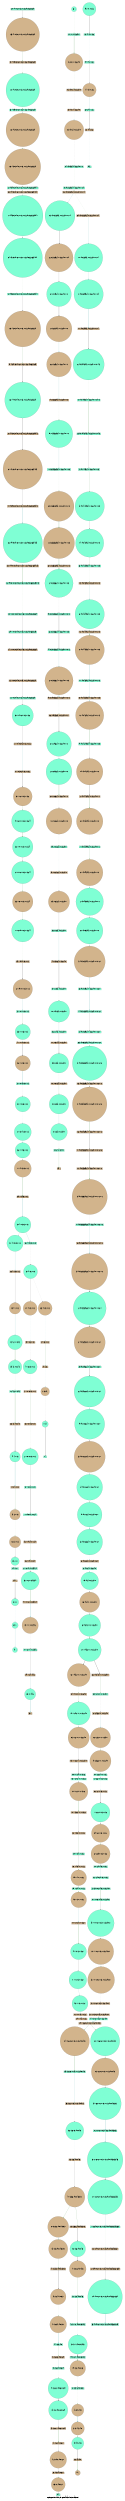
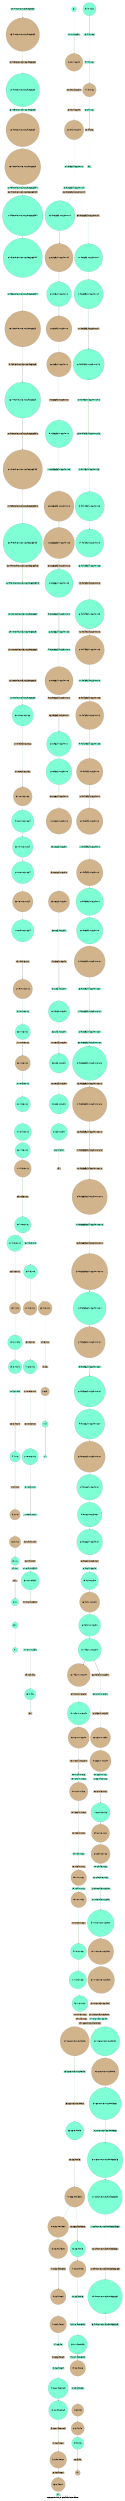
(30, 1625) -> none
